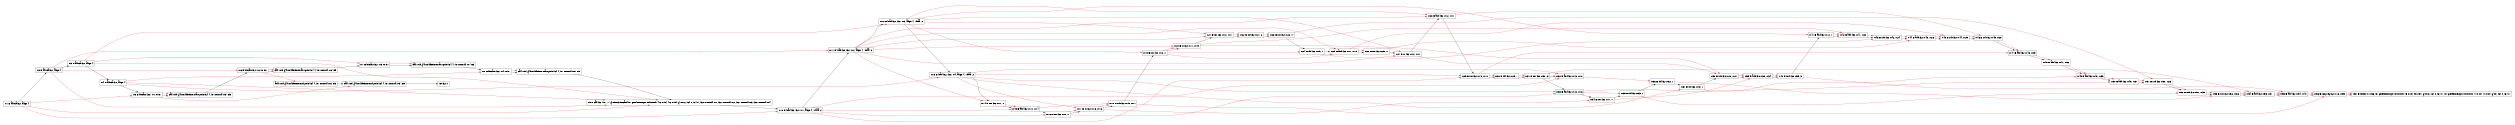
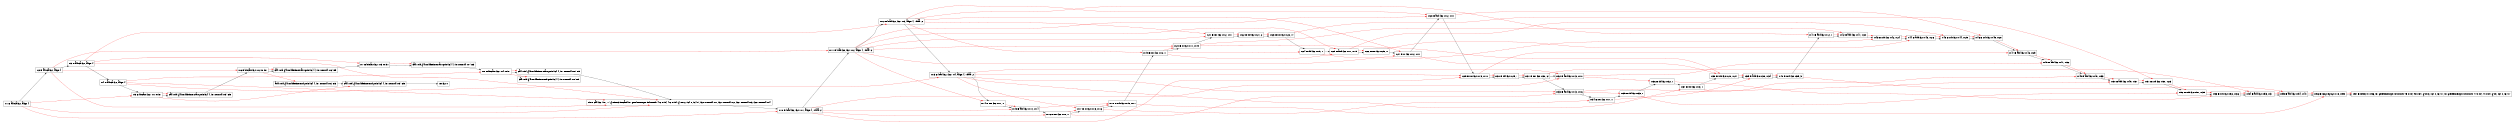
none -> (1812, 64)
none -> (549, 79)
